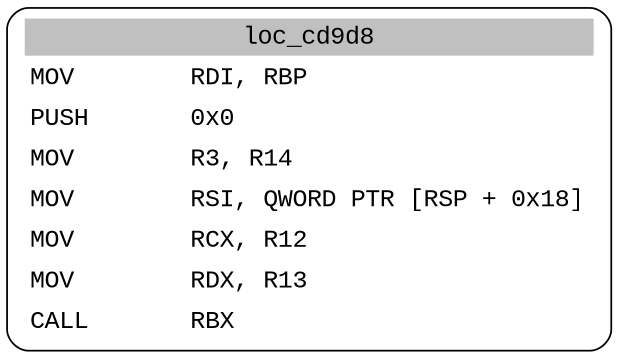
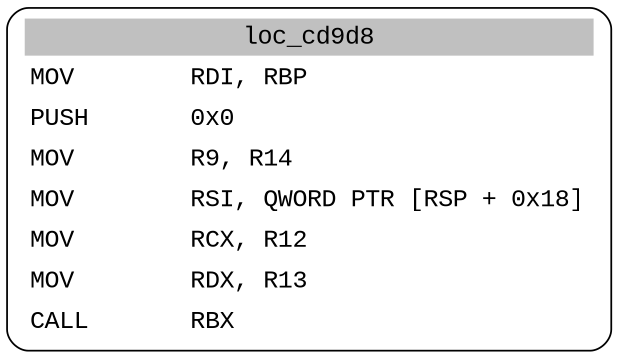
(162, 158) -> (162, 158)
